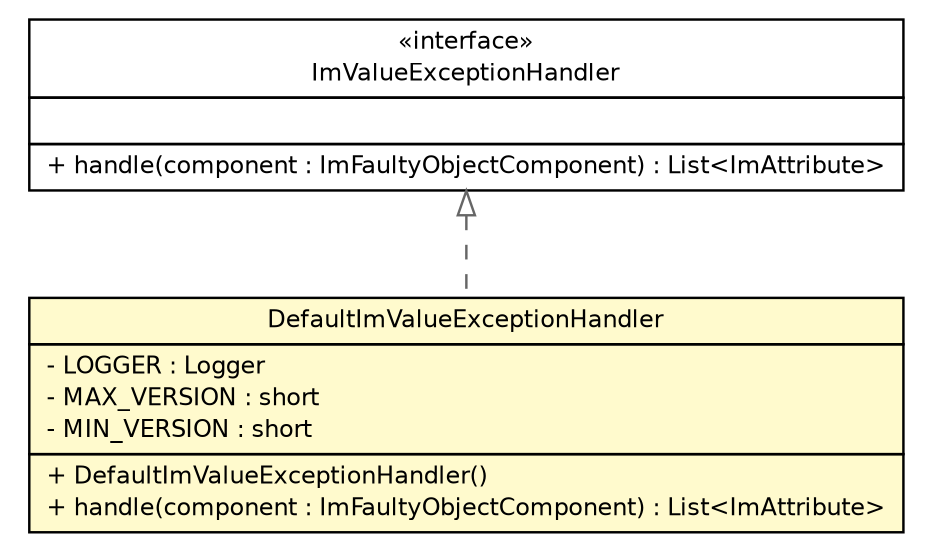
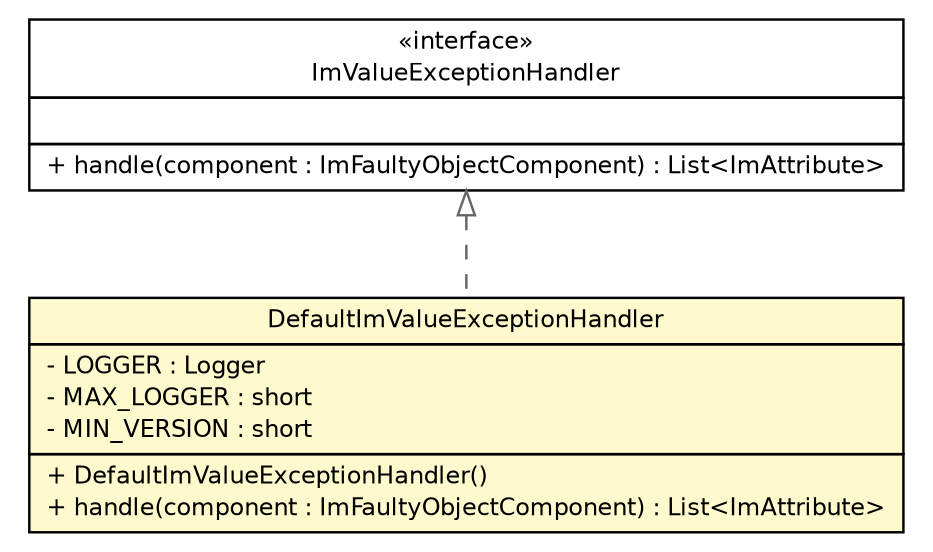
(183, 398) -> (179, 398)
